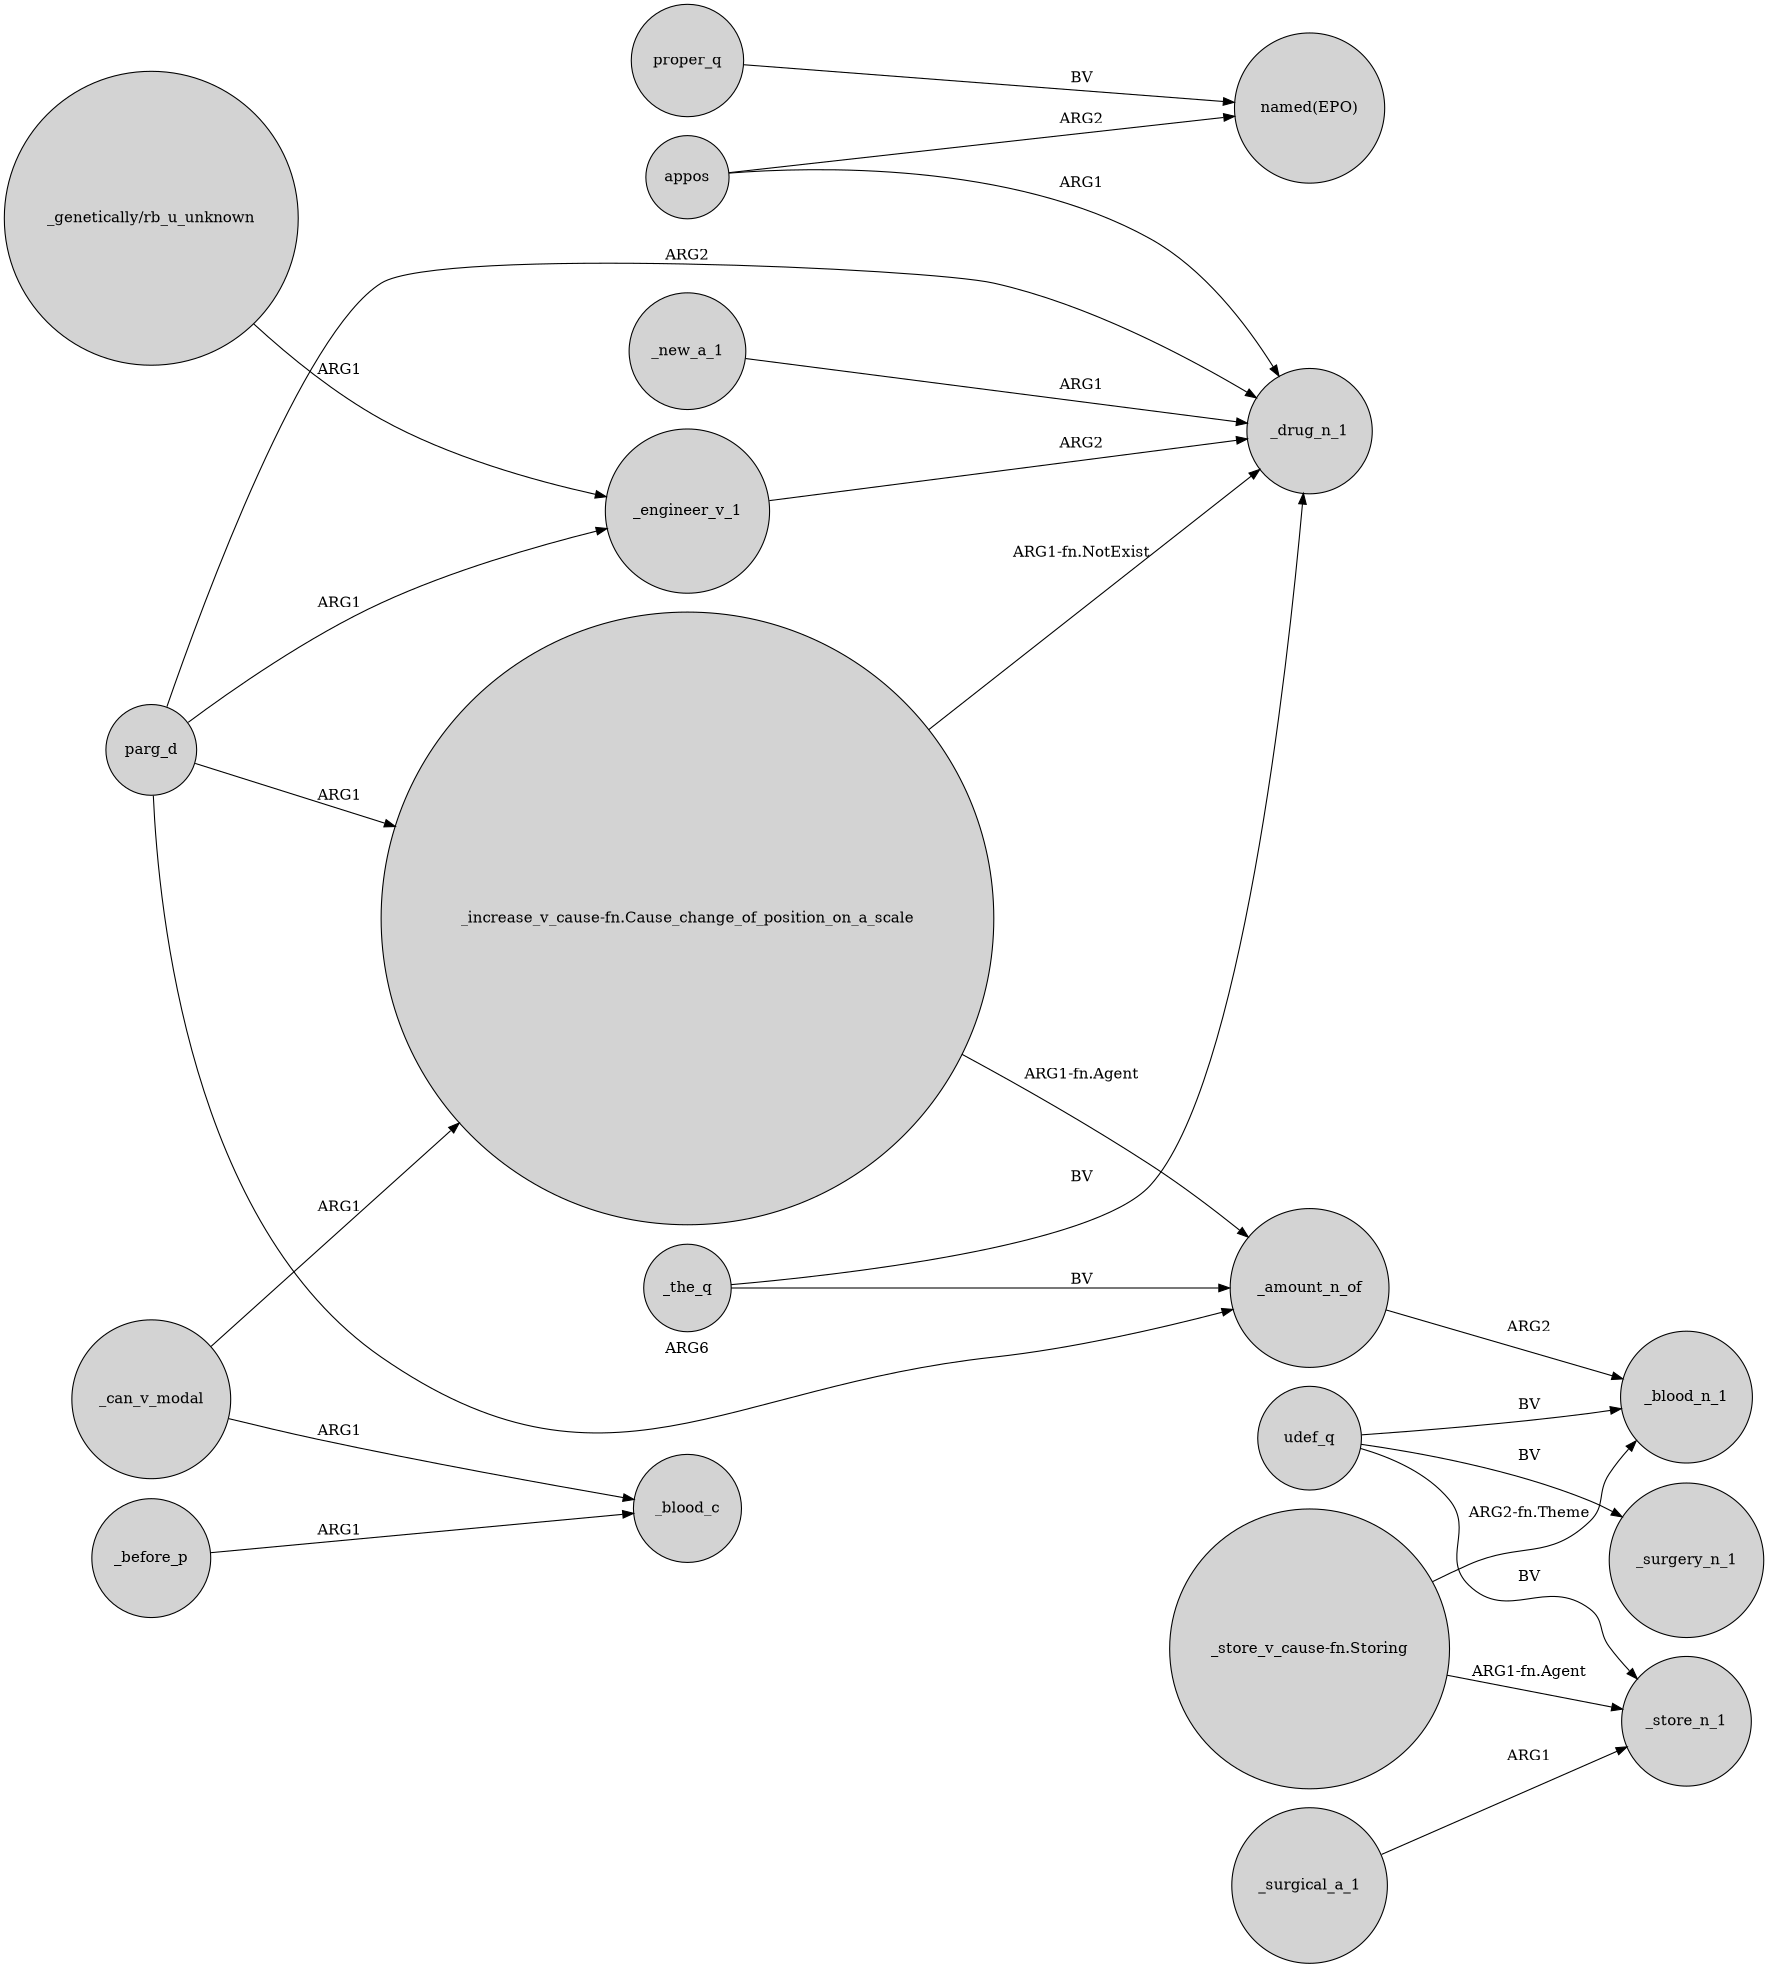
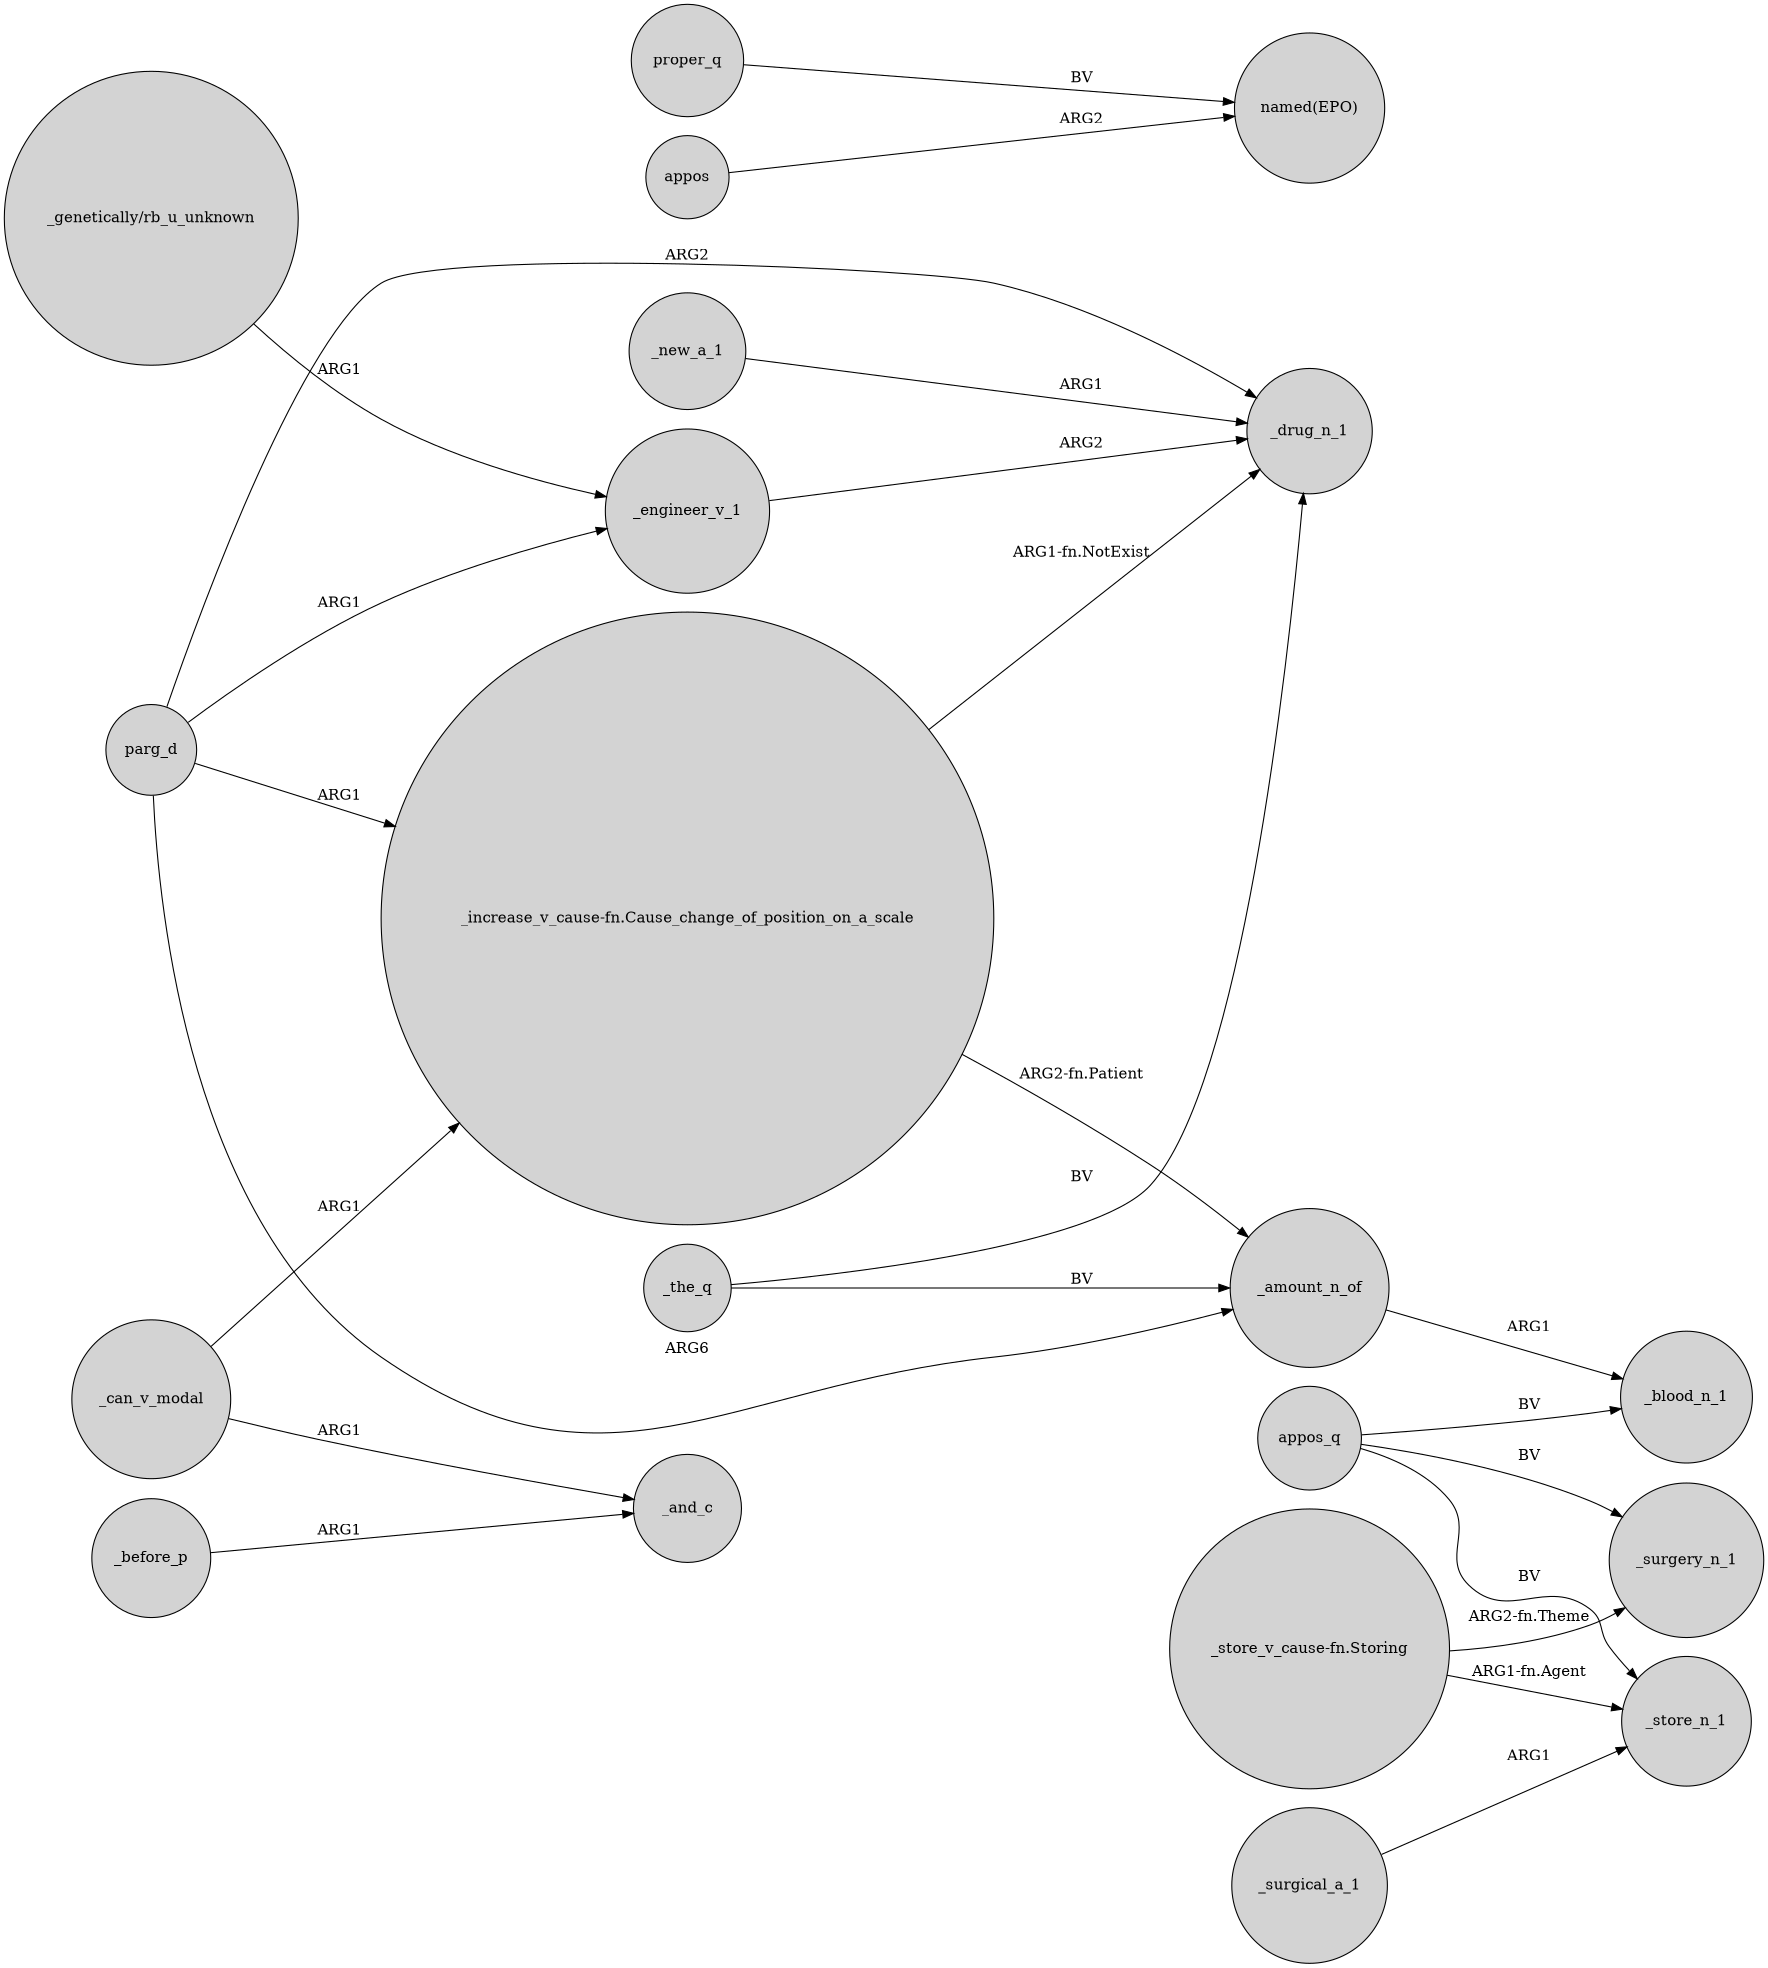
(1033, 194) -> none
(1082, 1075) -> (1082, 1075)
(1529, 1327) -> (1529, 1327)
(1310, 1438) -> (1310, 1438)
(687, 1508) -> (687, 1508)
(1553, 1544) -> (1535, 1640)
